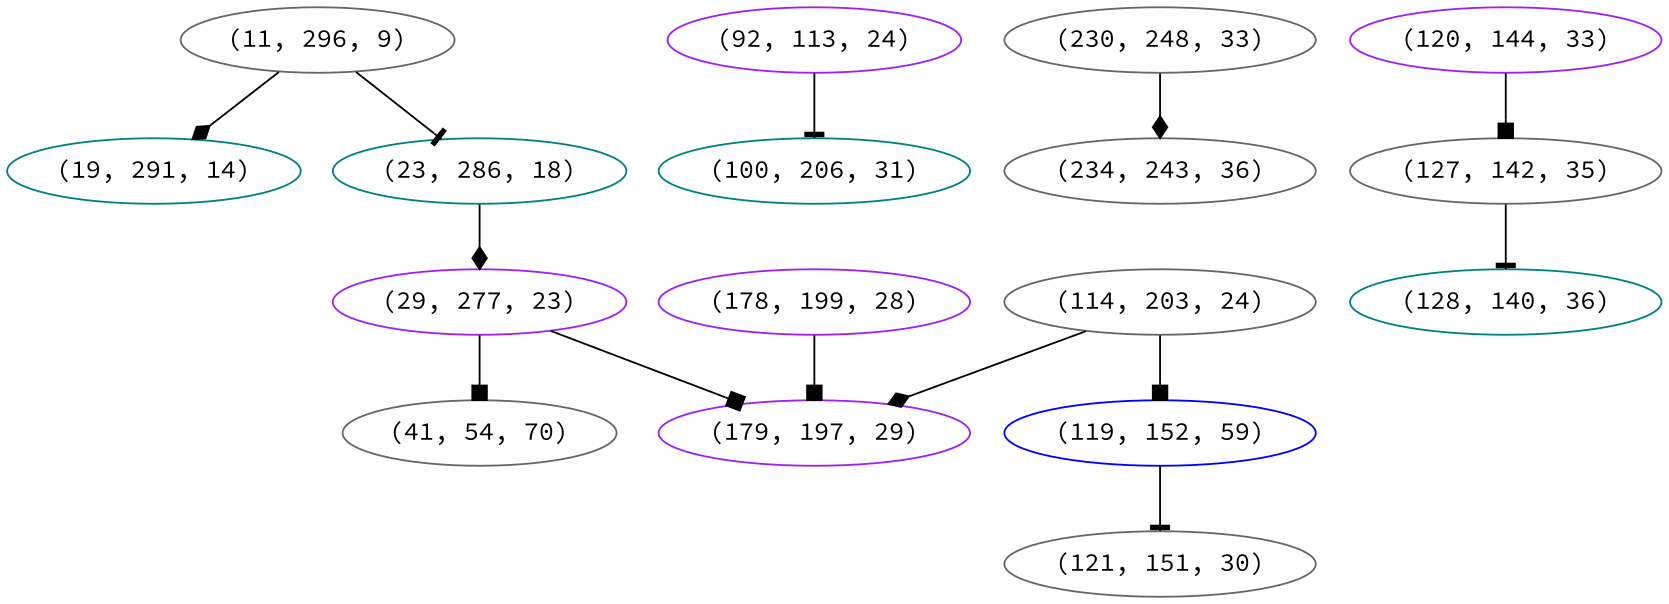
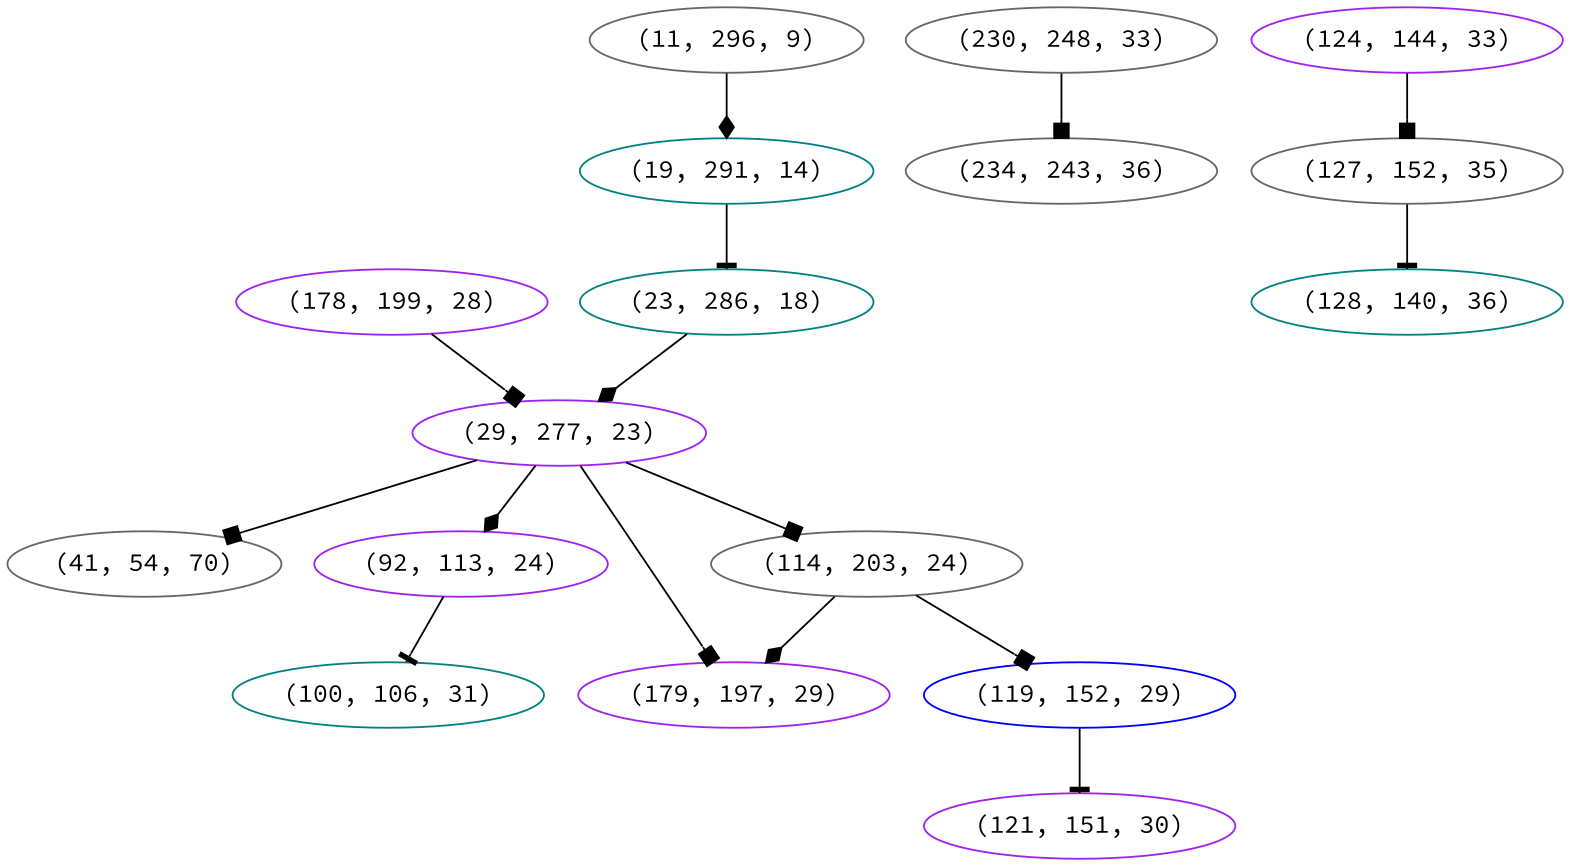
(1506, 40) -> (1407, 40)
(1160, 95) -> (1061, 97)
(395, 103) -> (727, 232)
(814, 171) -> (388, 695)
(1506, 171) -> (1407, 171)
(814, 359) -> (468, 362)
(1160, 433) -> (1080, 695)
none -> (517, 490)
none -> (704, 495)
(1160, 564) -> (1080, 826)
